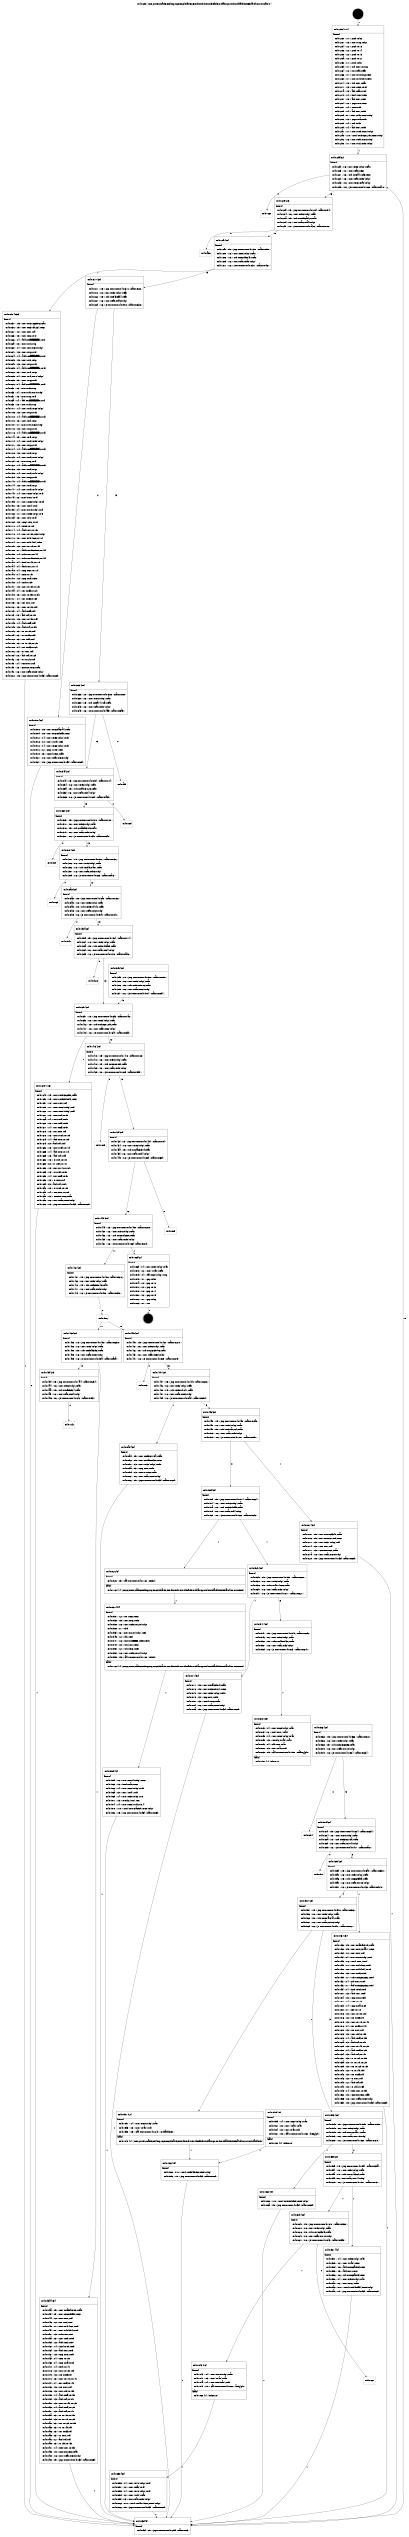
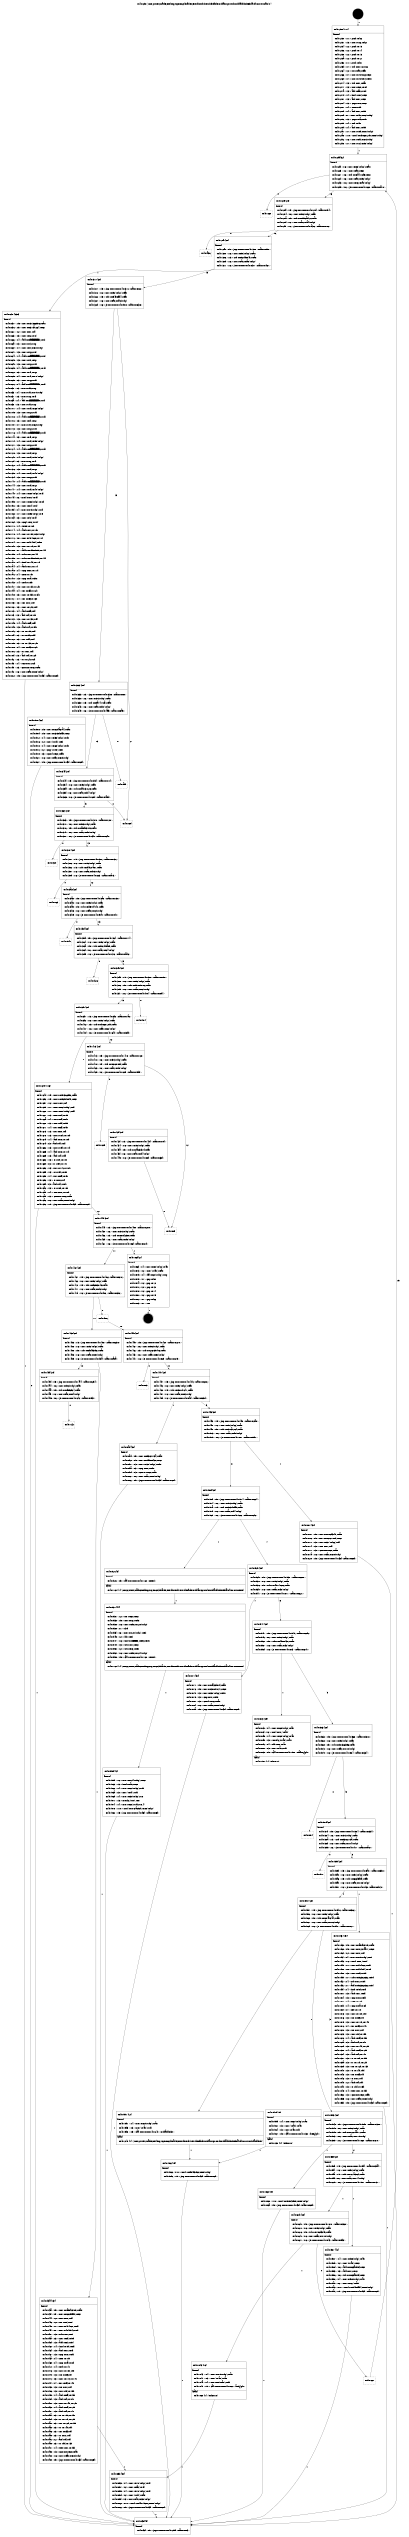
(76, 512) -> (128, 564)
(86, 804) -> (86, 804)
(103, 980) -> (121, 961)
none -> (141, 1020)
(126, 1102) -> (185, 1139)
(131, 1188) -> (95, 1211)
(100, 1326) -> (93, 1313)
(168, 1366) -> (168, 1366)
(403, 1452) -> (396, 1284)
none -> (312, 1688)
(90, 2507) -> (111, 2448)
